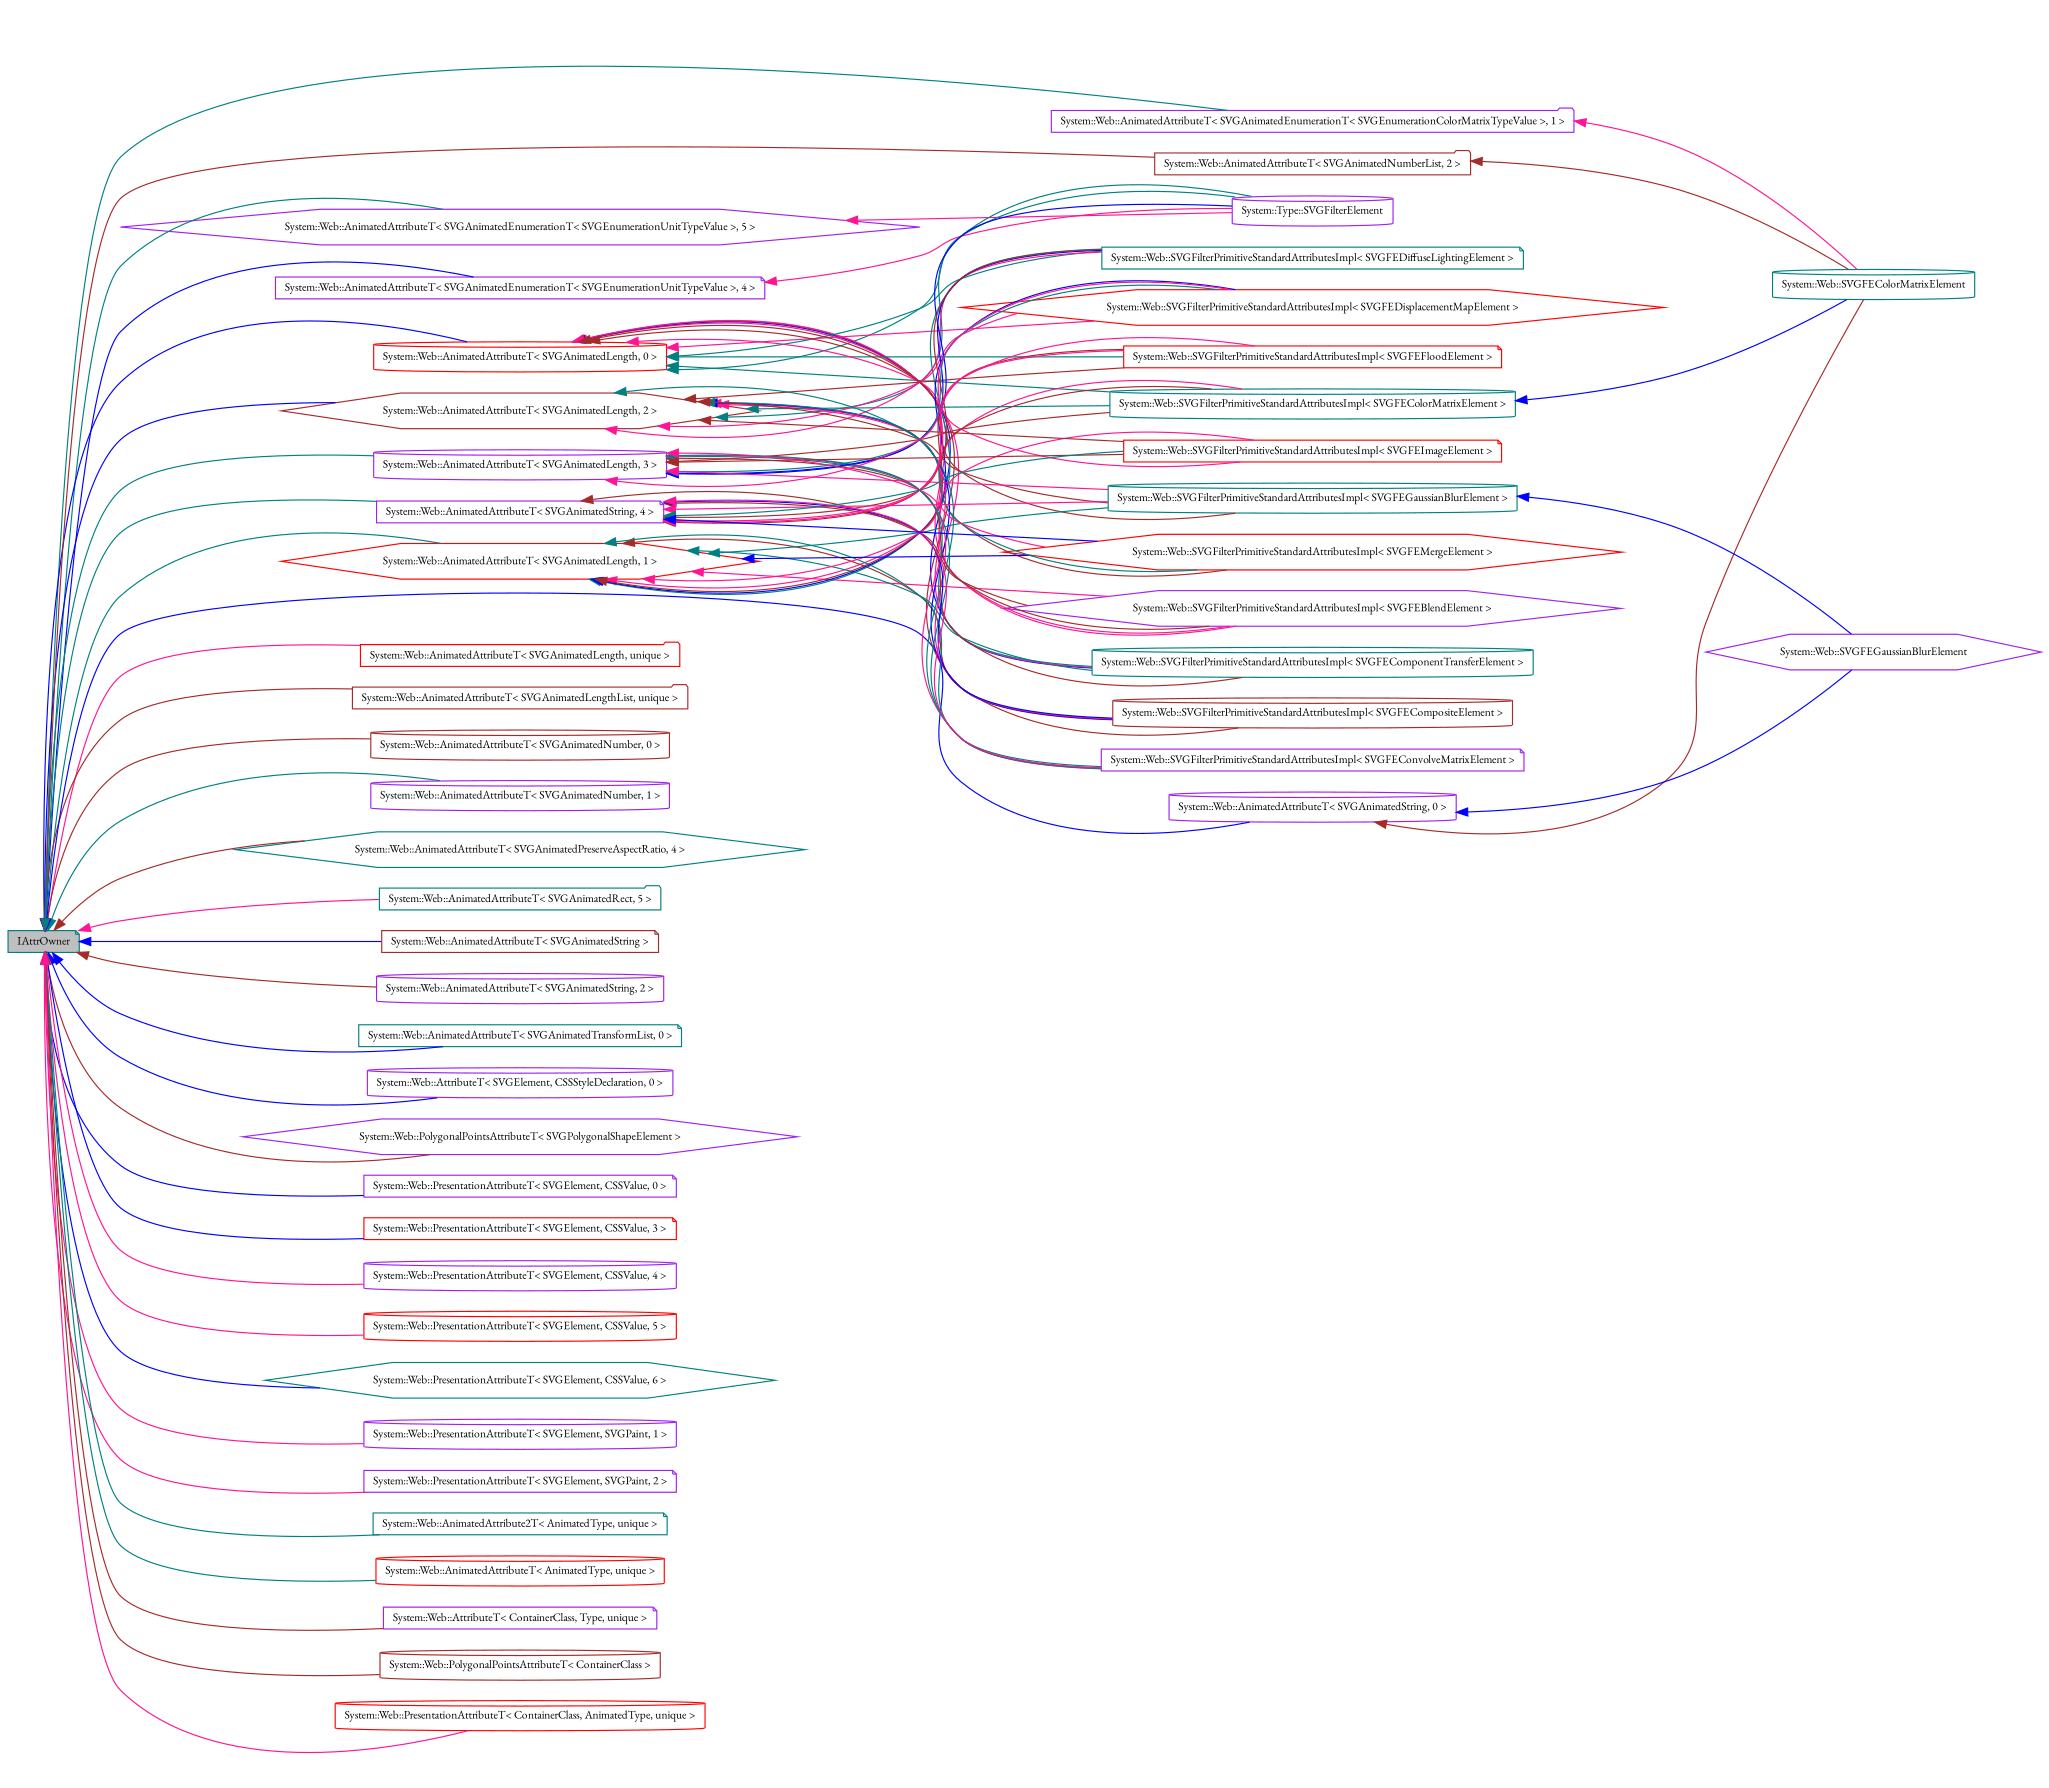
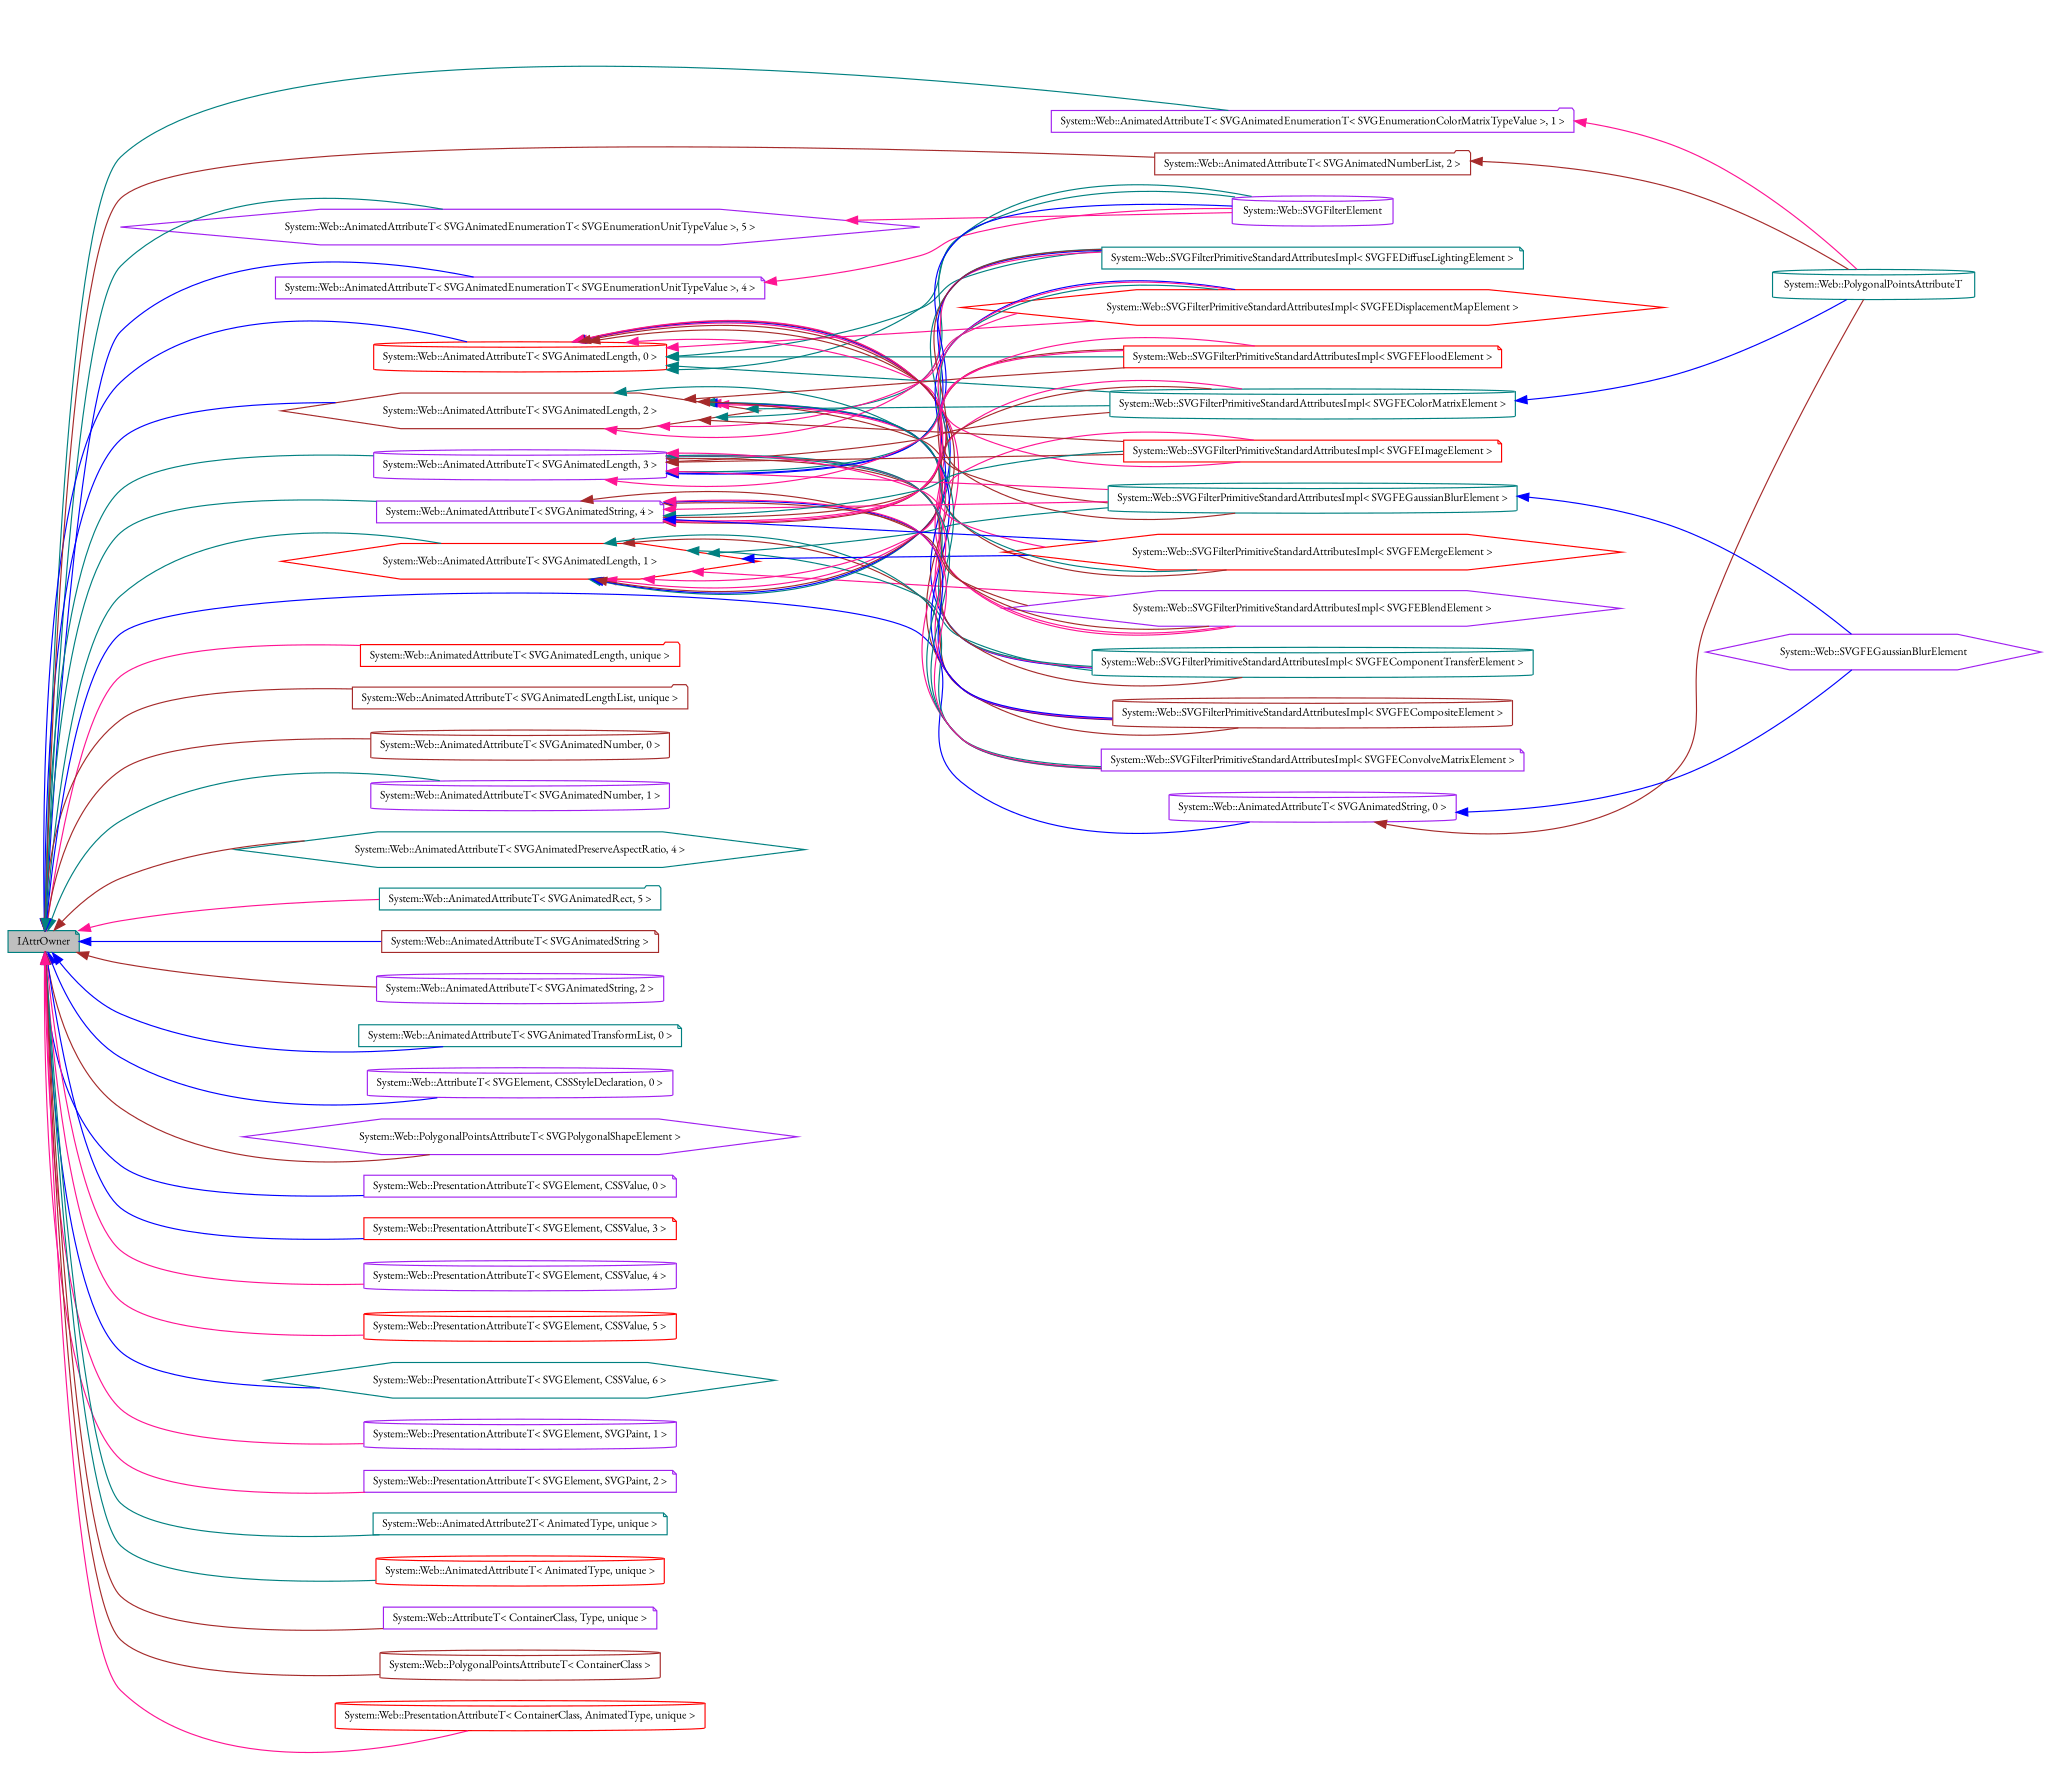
(1313, 211) -> (1313, 211)
(1874, 285) -> (1874, 285)
